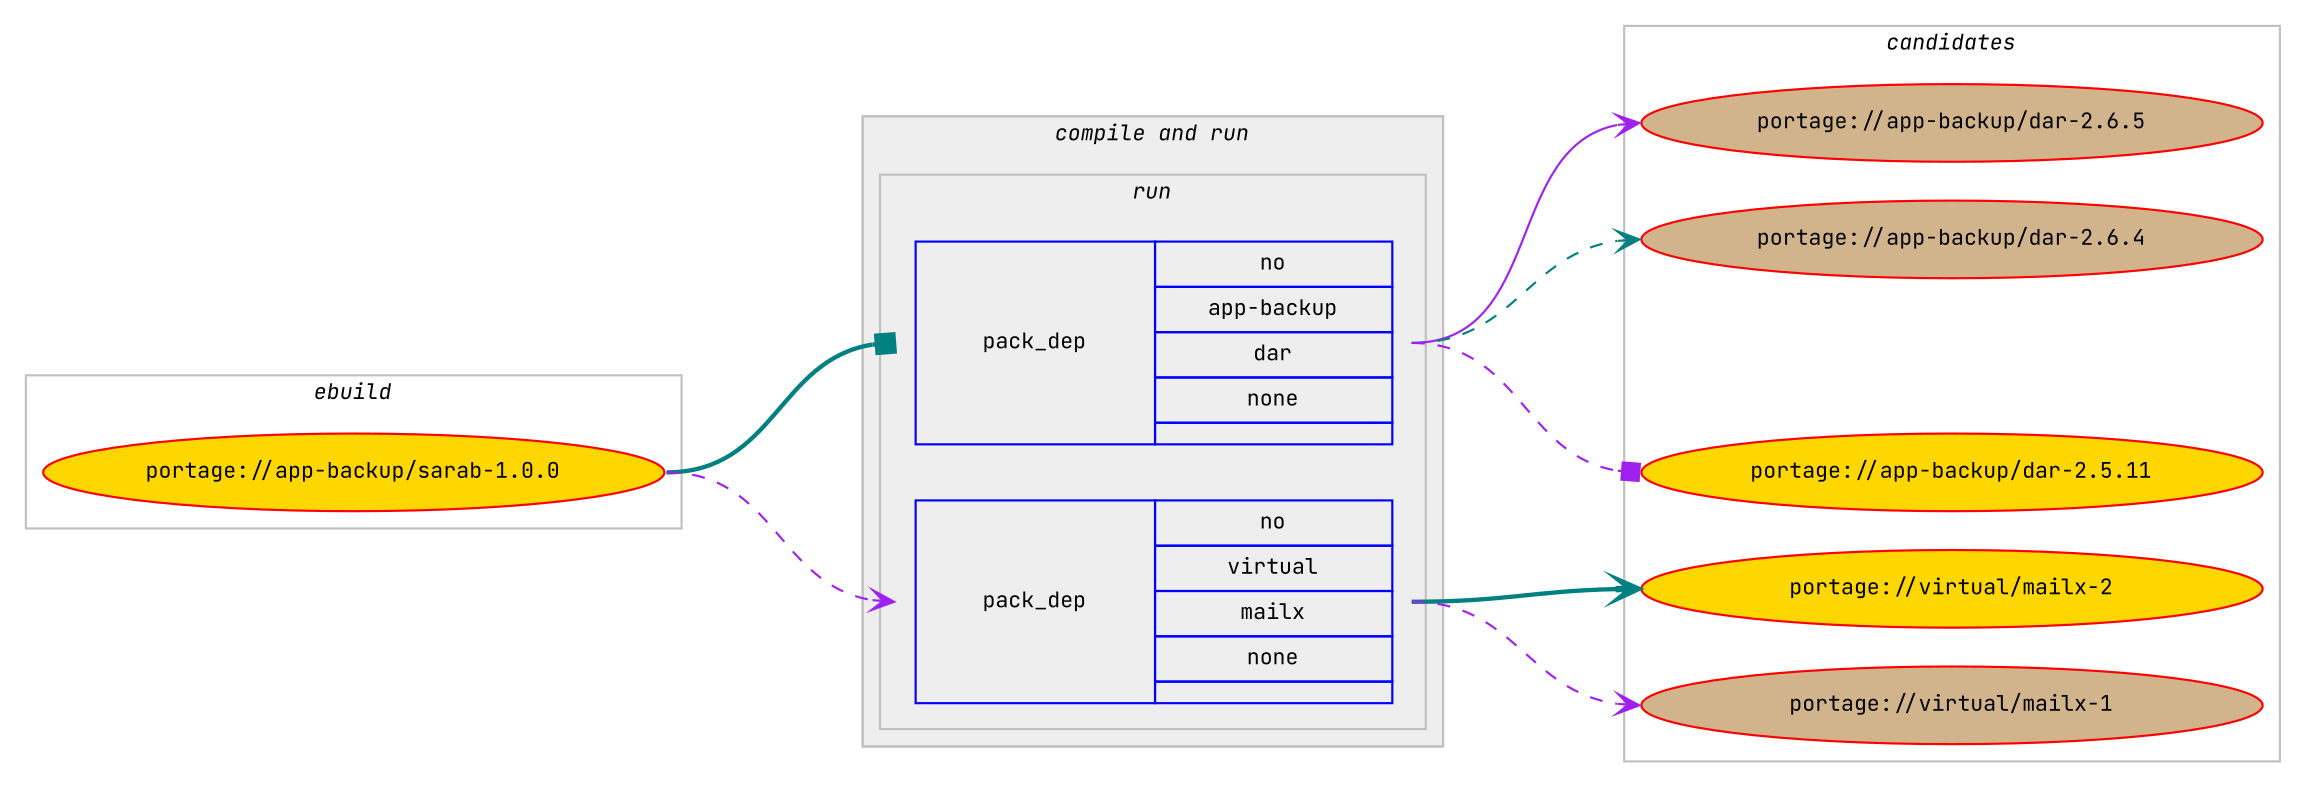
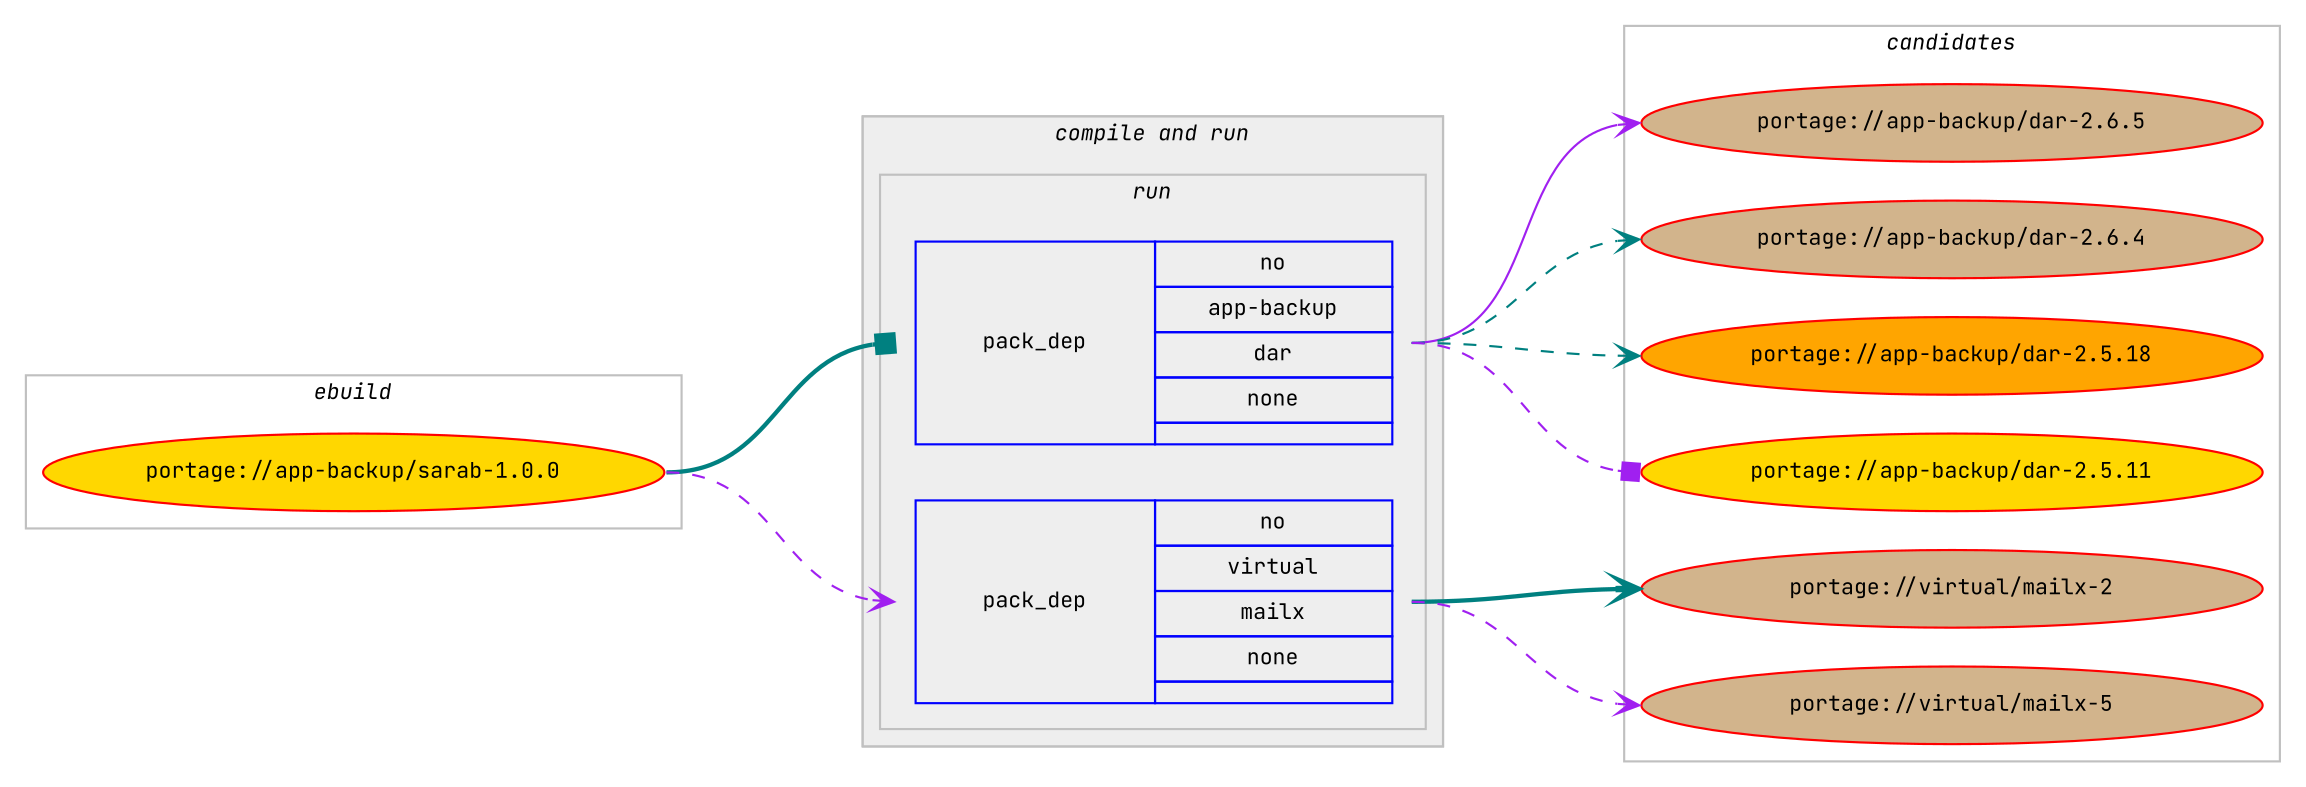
none -> (1952, 356)
(1952, 589) -> (1952, 589)
(1952, 705) -> (1952, 705)
